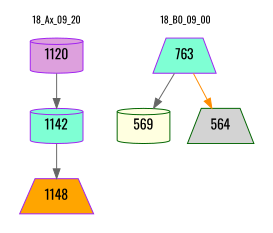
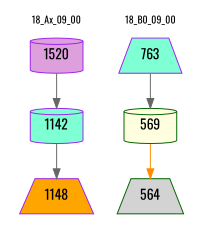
(57, 21) -> (57, 21)
(57, 56) -> (57, 56)
(200, 87) -> (150, 156)
